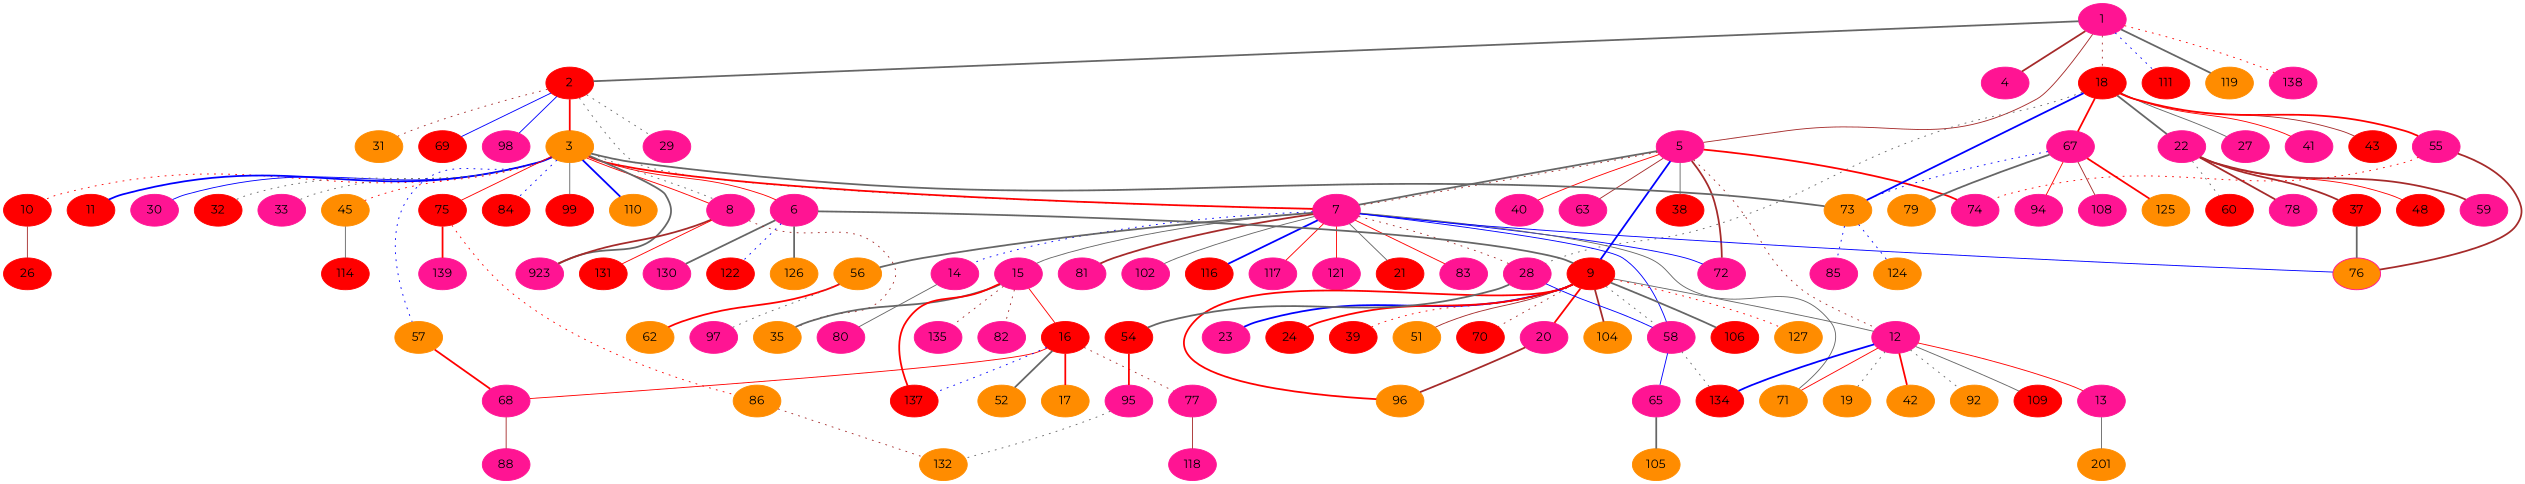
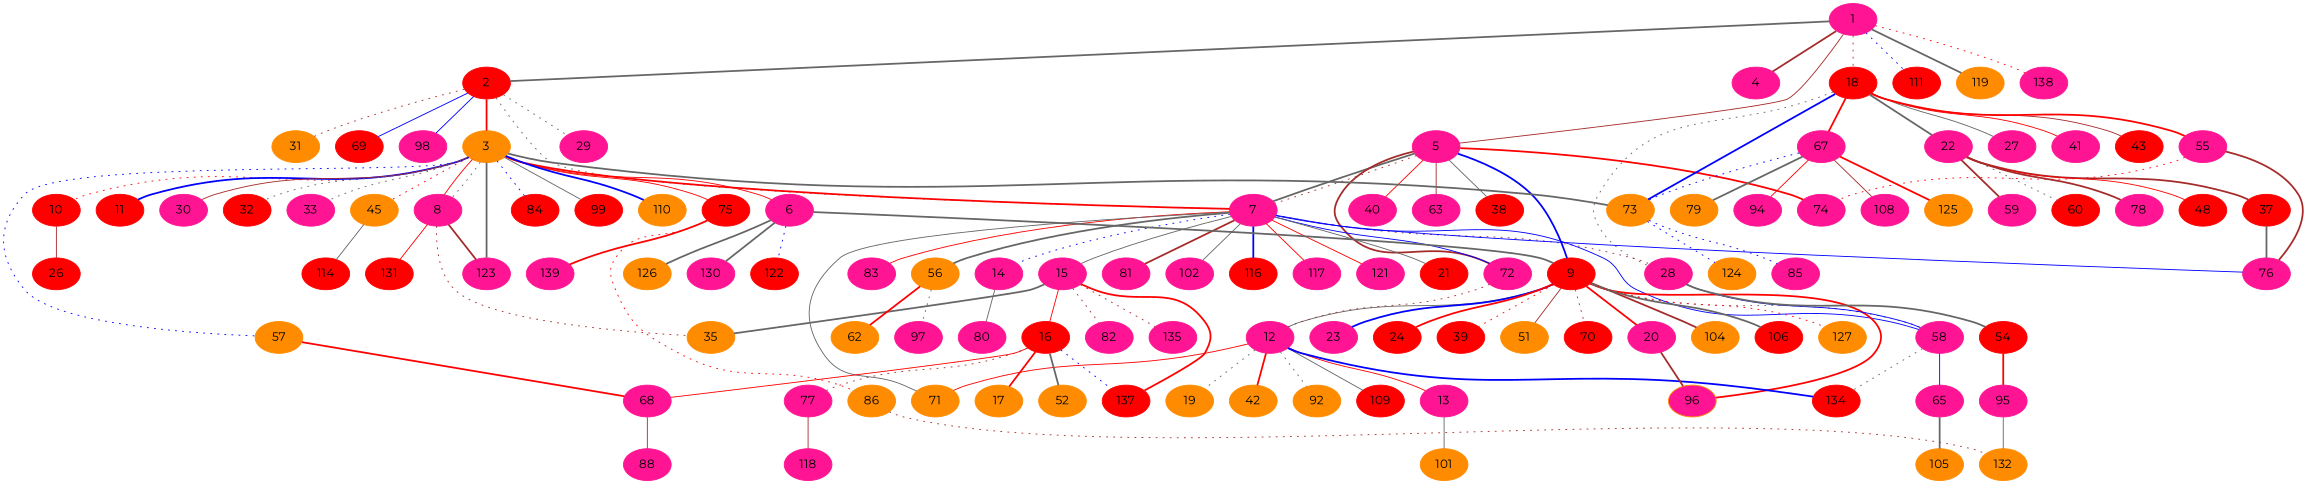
(362, 178) -> (335, 178)
(1772, 258) -> (1435, 300)
(540, 274) -> (487, 274)
(2357, 274) -> (2266, 274)
(1400, 401) -> (1692, 401)
(1039, 437) -> (2003, 433)
(2101, 465) -> (1444, 465)
